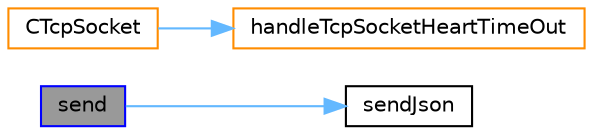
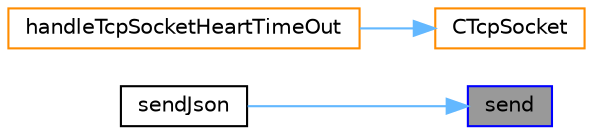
(185, 28) -> (387, 28)
(225, 106) -> (347, 106)
